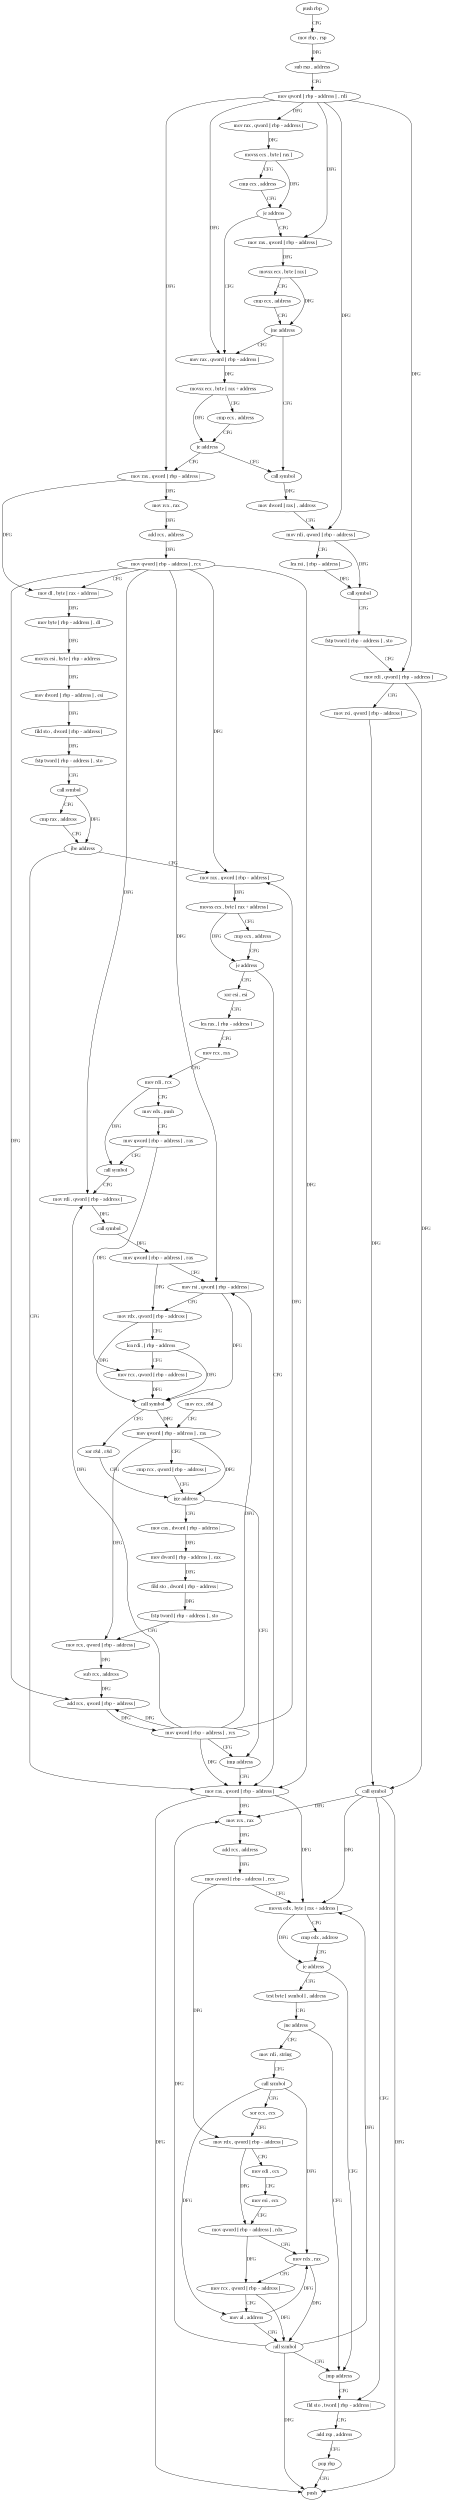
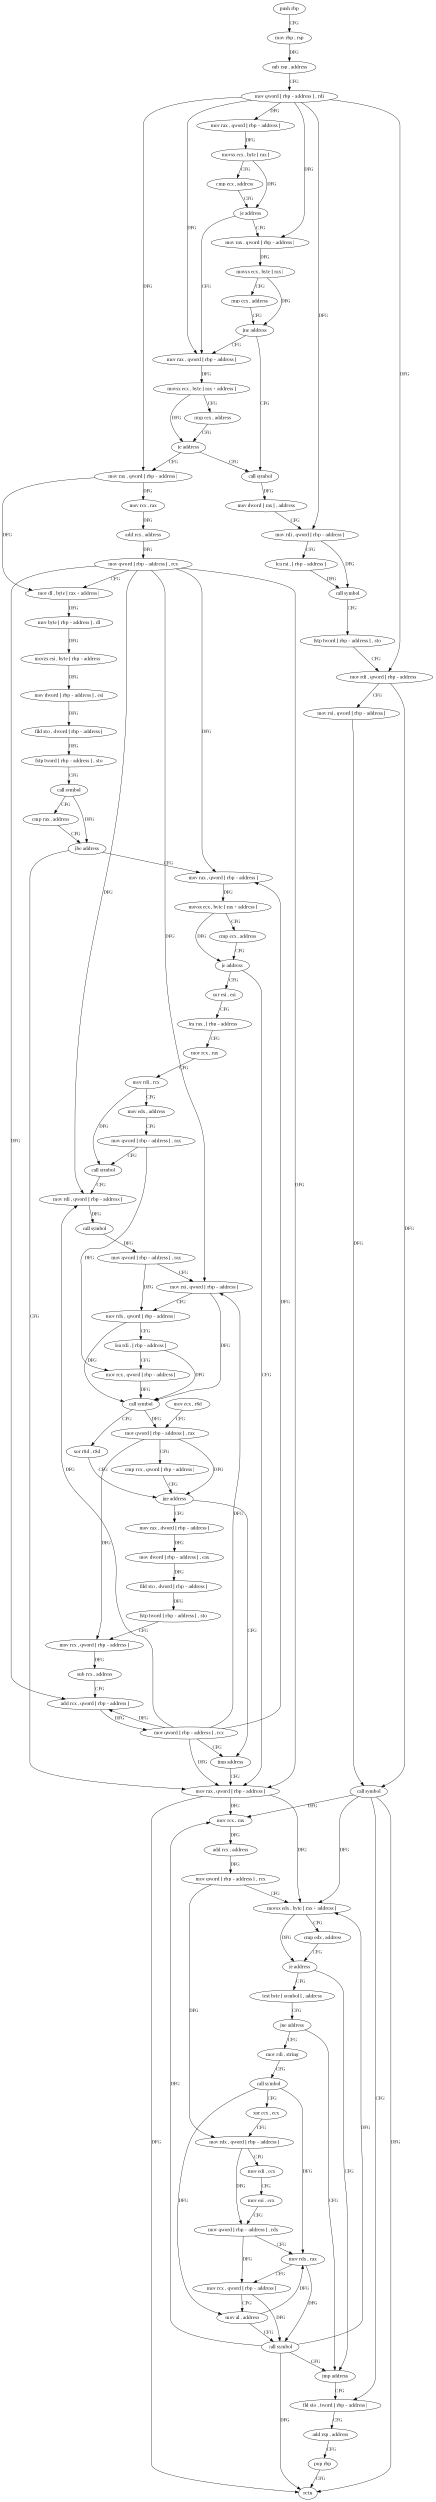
(158, 1112) -> (146, 1112)
(106, 1689) -> (100, 1689)
(312, 2493) -> (308, 2493)
